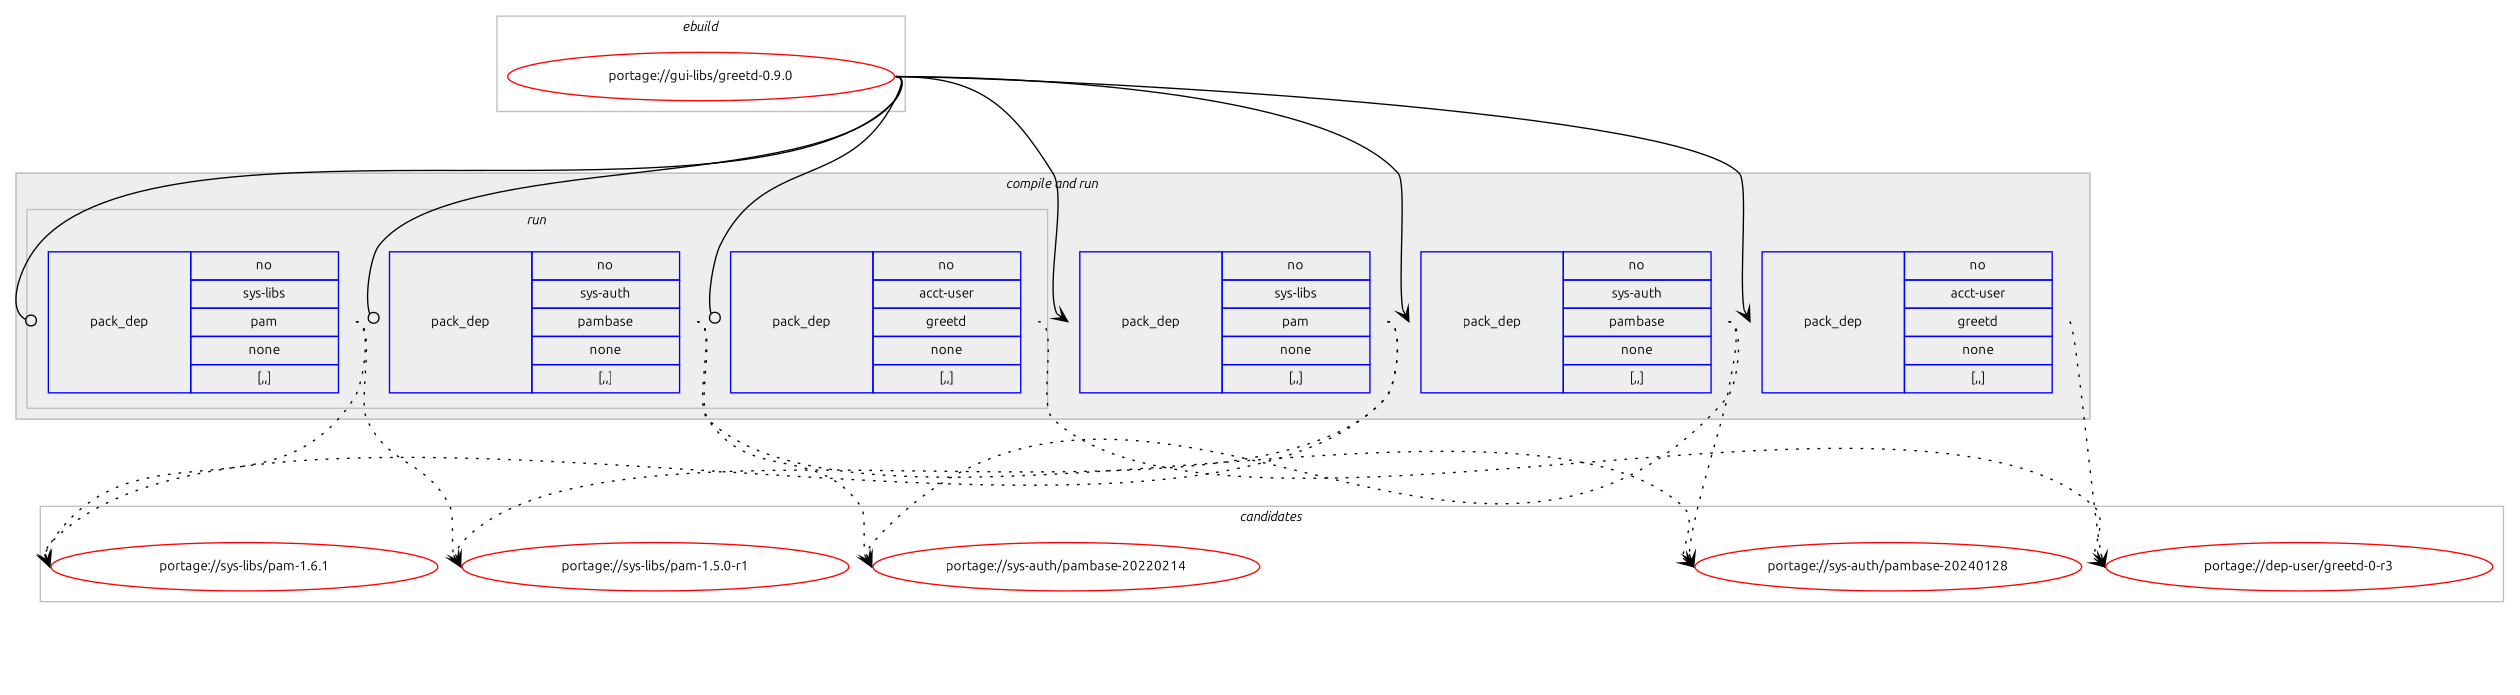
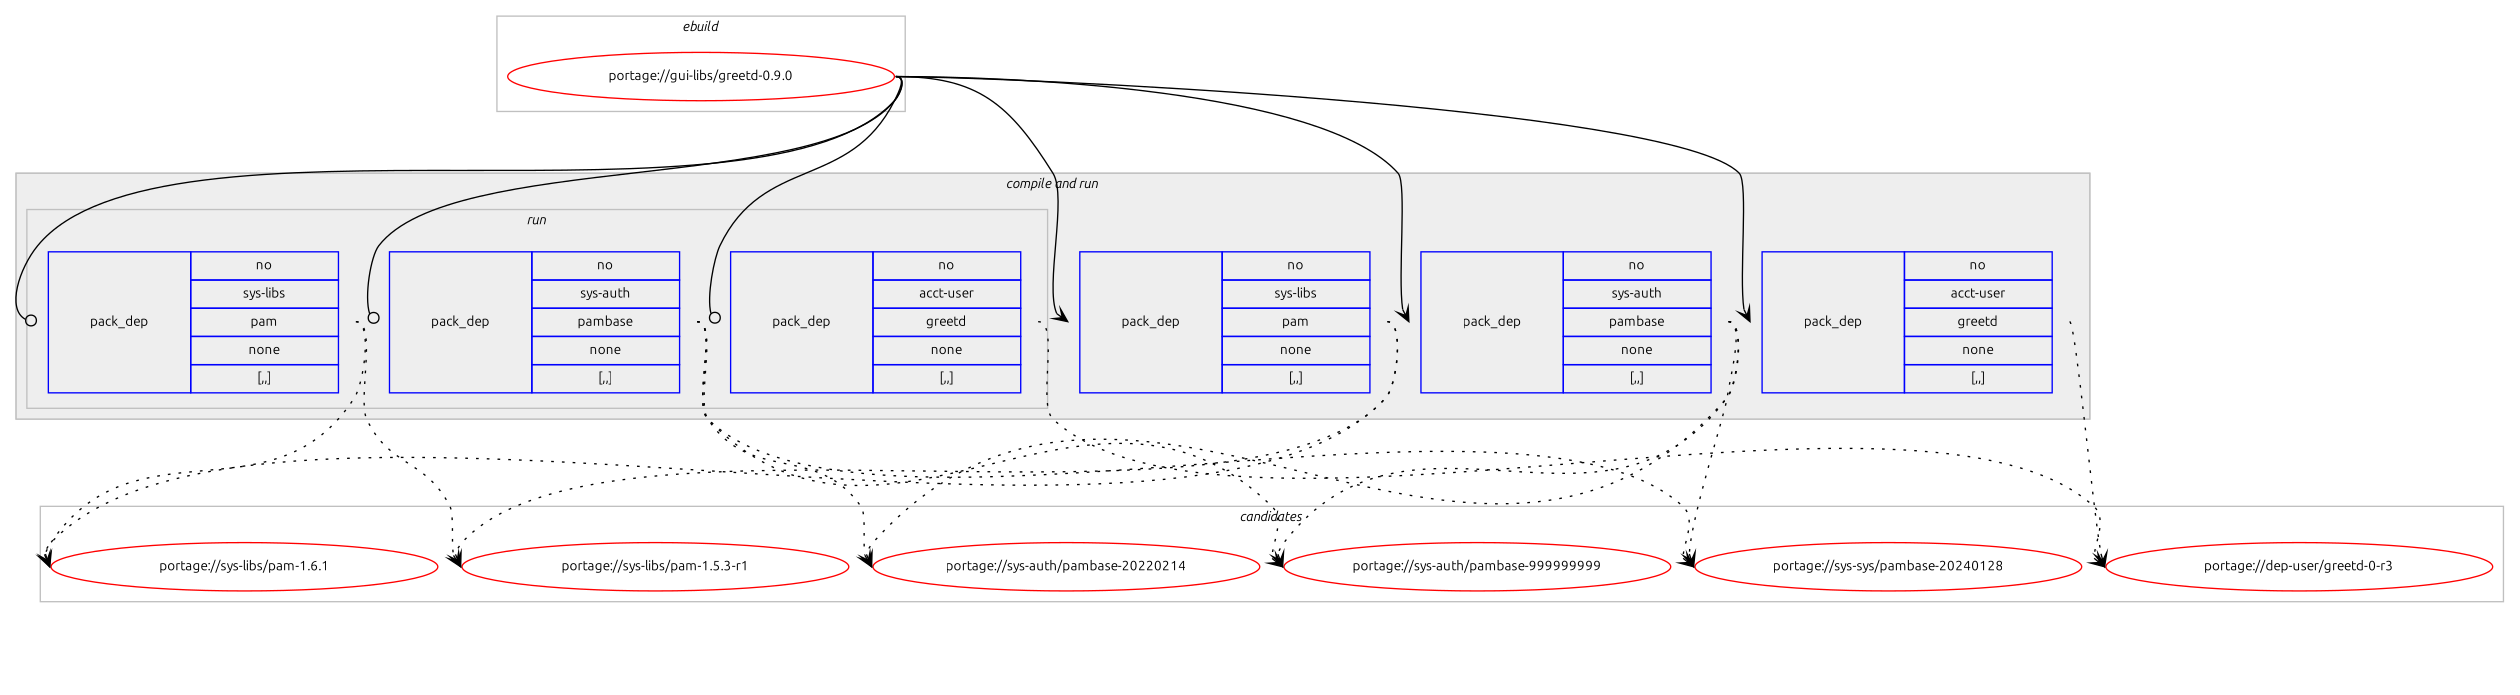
(655, 567) -> (655, 567)
none -> (1477, 567)
(1888, 567) -> (1888, 567)
